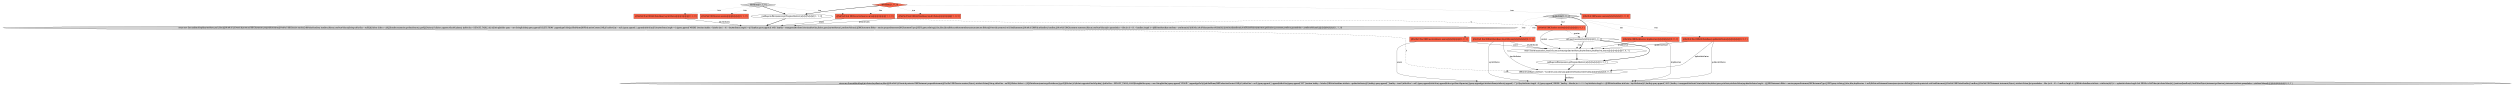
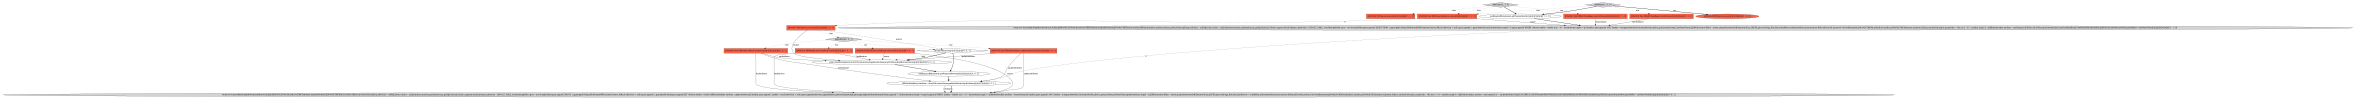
(890, 5) -> (1603, 5)
(1243, 7) -> (1660, 10)
(1606, 16) -> (1727, 16)
(1561, 21) -> (828, 34)
(1585, 23) -> (892, 47)
